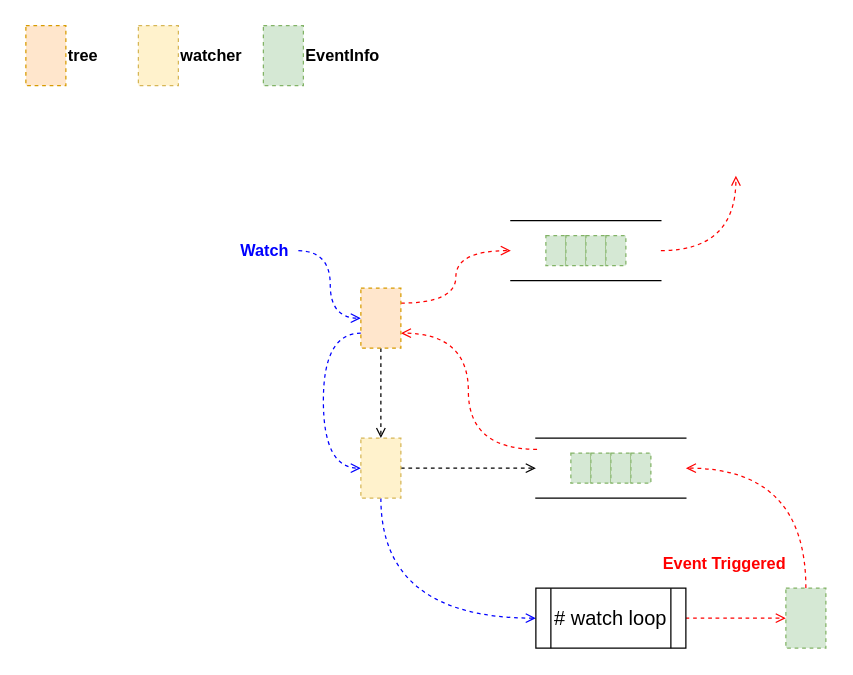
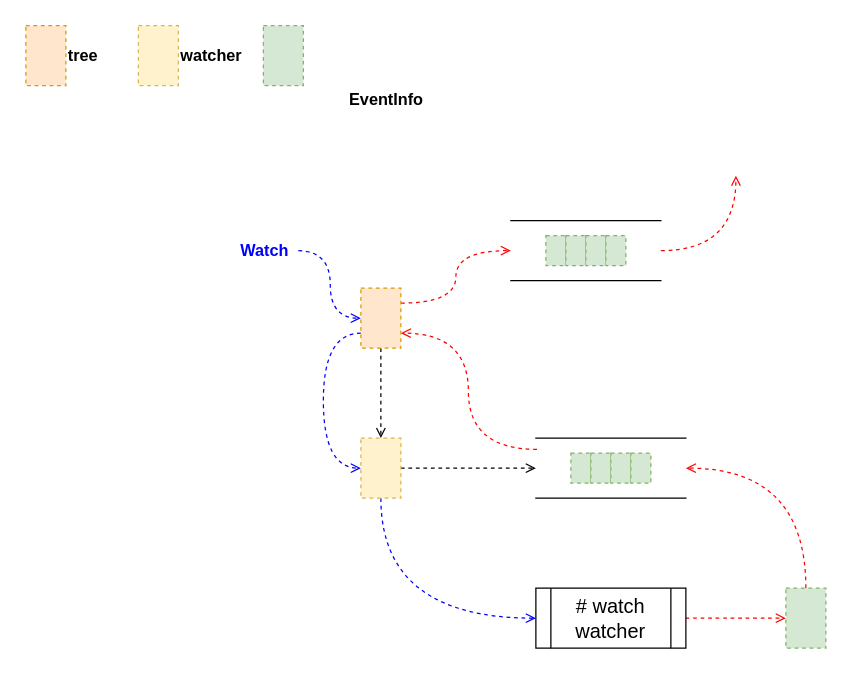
(347, 56) -> (391, 99)
(729, 563) -> none
(611, 618) -> (611, 618)
